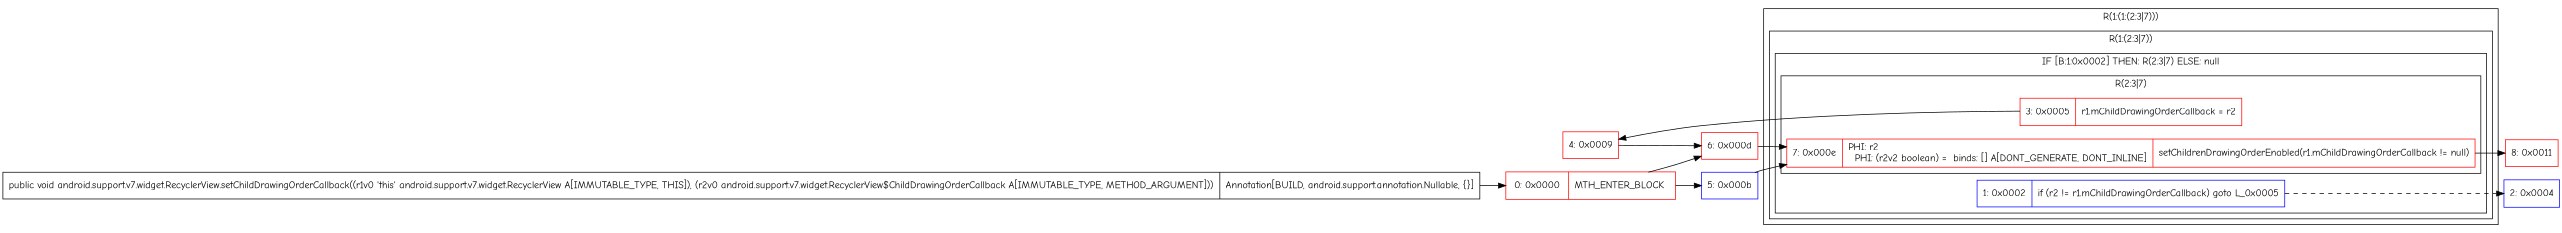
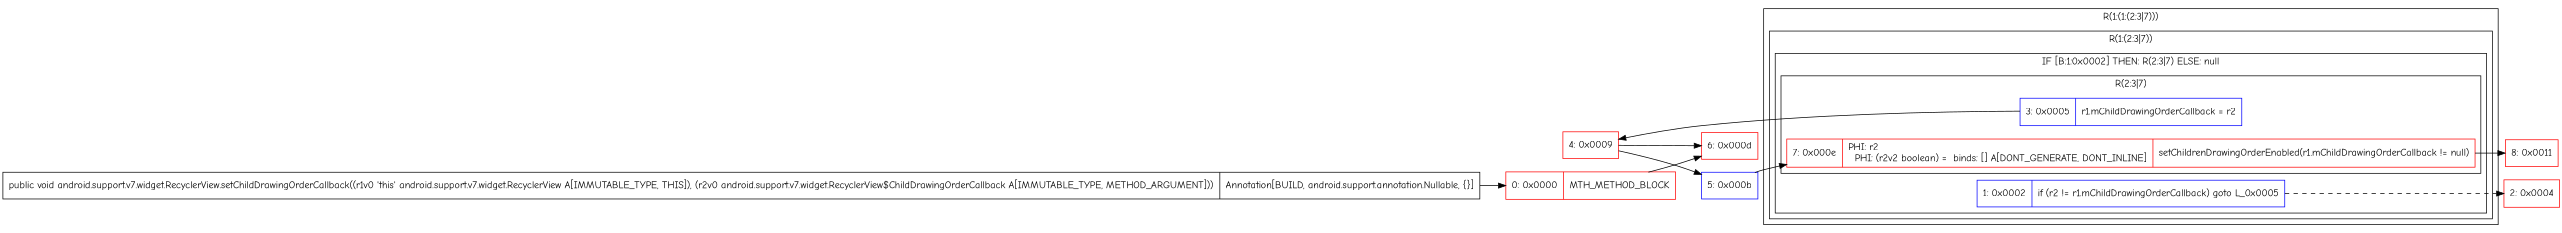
(2131, 112) -> (2131, 112)
(1769, 147) -> none
(1619, 185) -> (1620, 185)
(1685, 186) -> (1657, 160)
(2532, 194) -> (2532, 194)
